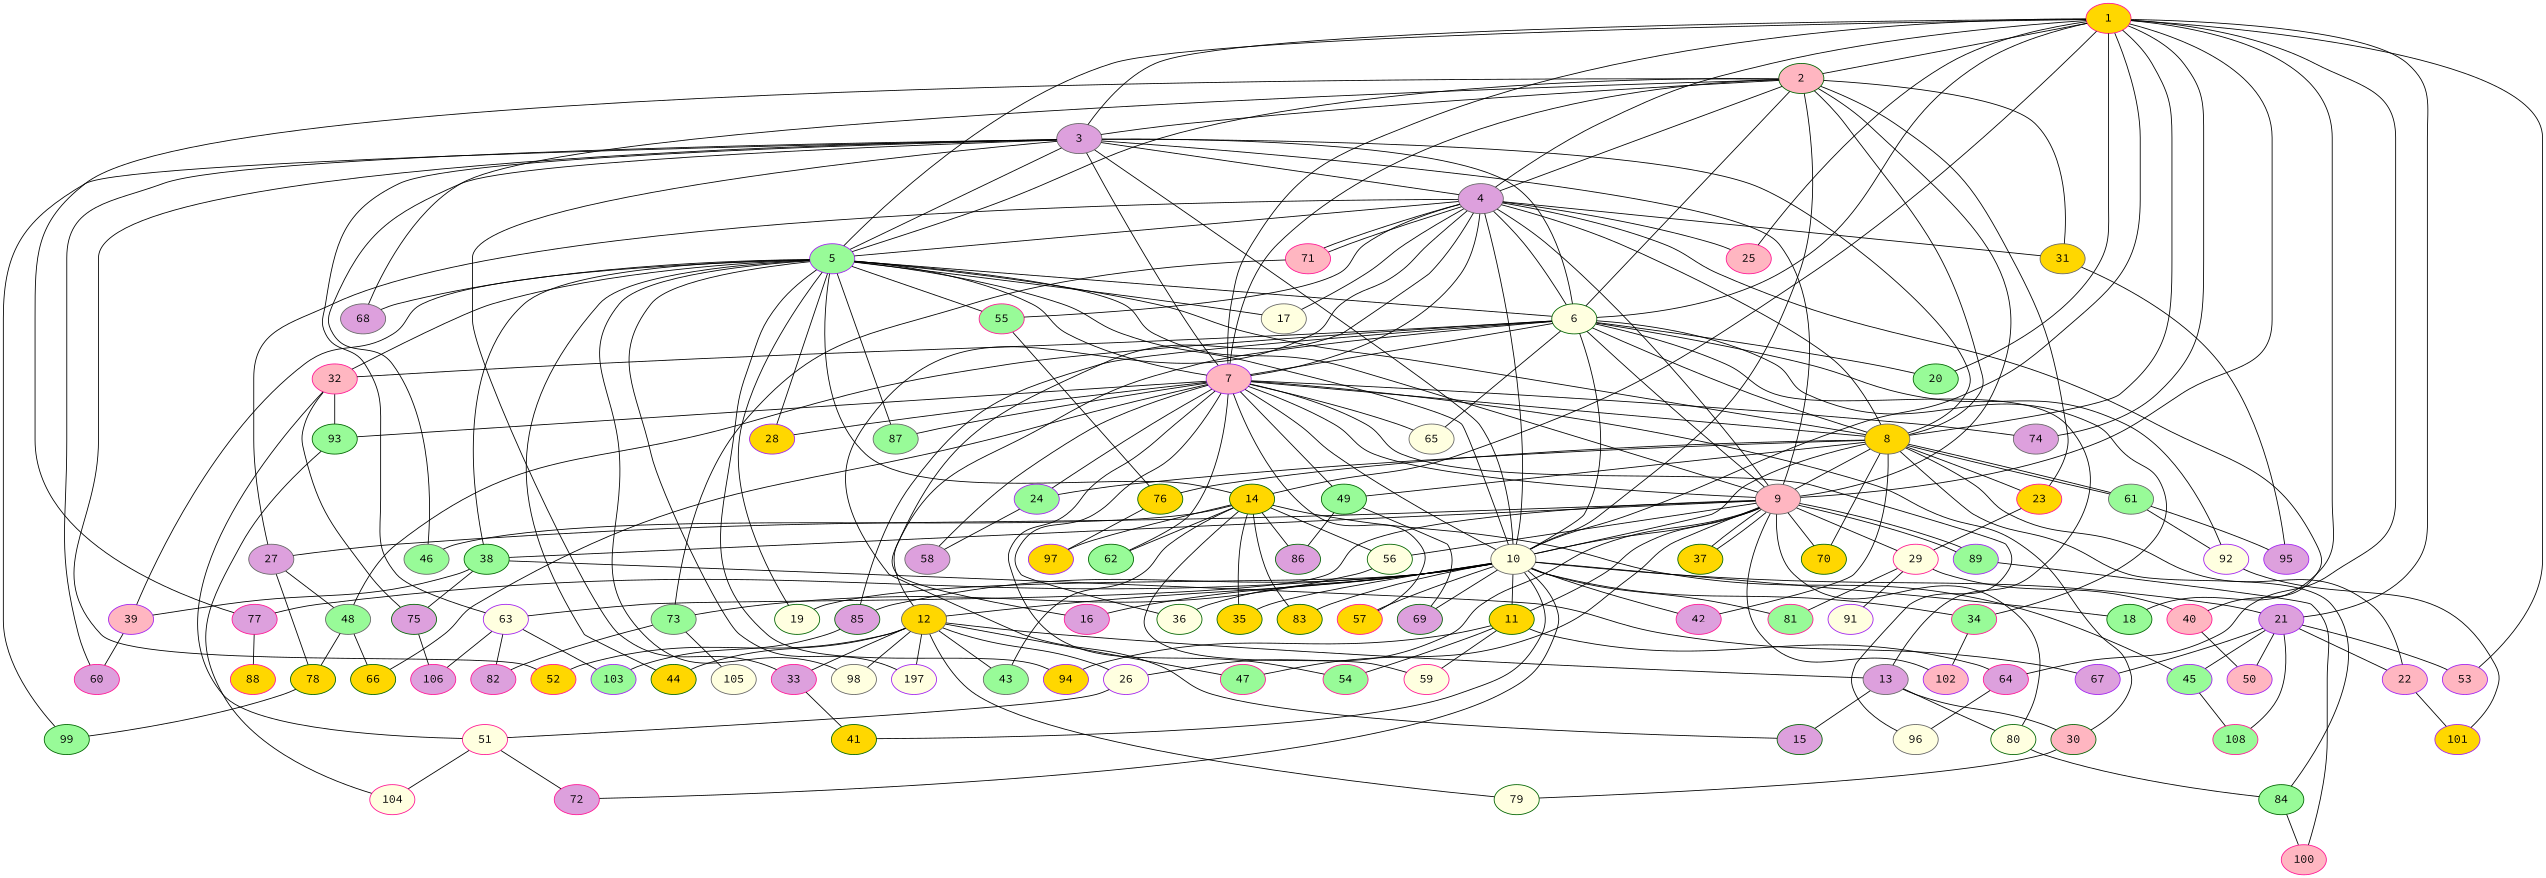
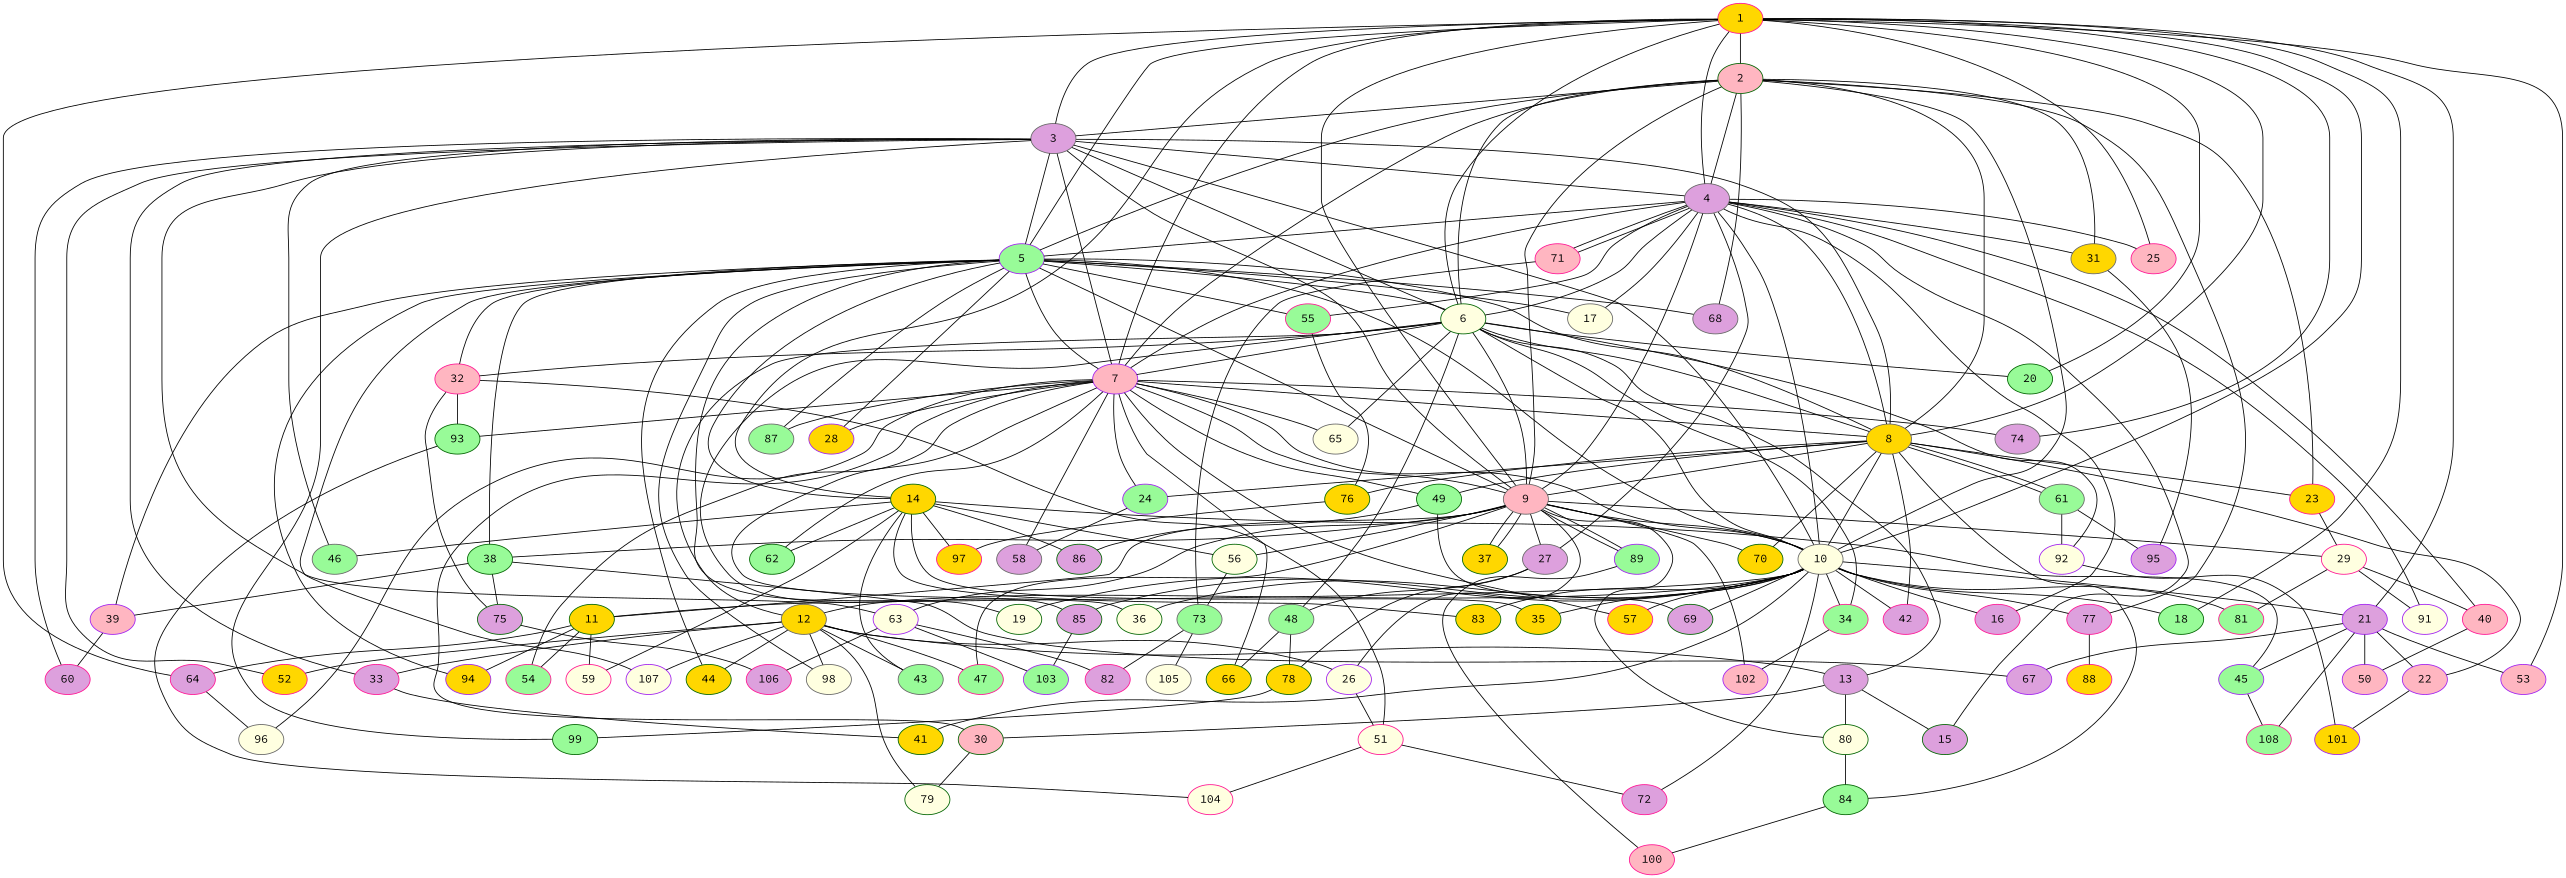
none -> (2104, 320)
(1051, 559) -> (959, 559)
(914, 679) -> (649, 679)
